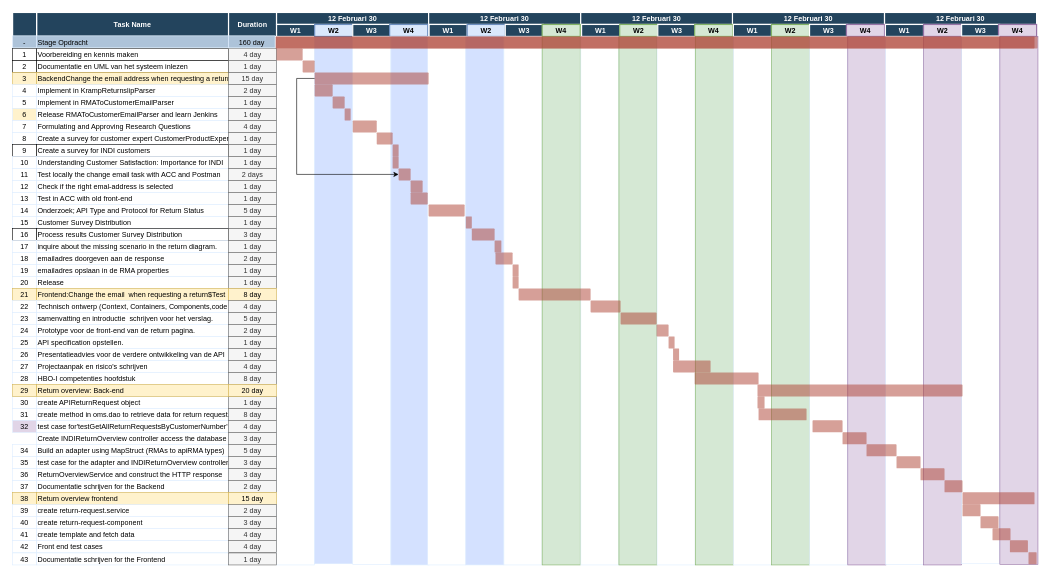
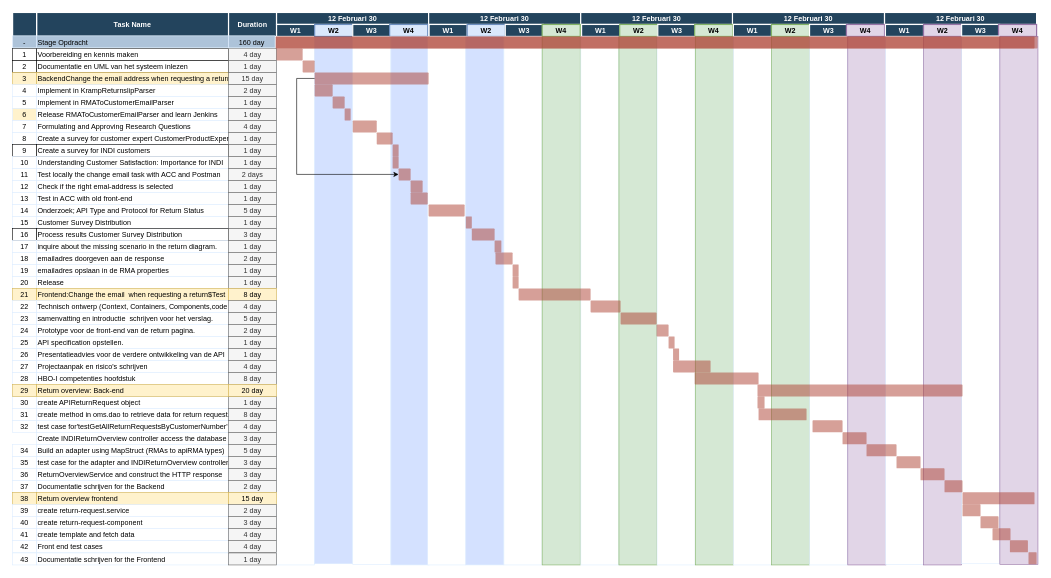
(25, 426) -> (25, 426)
